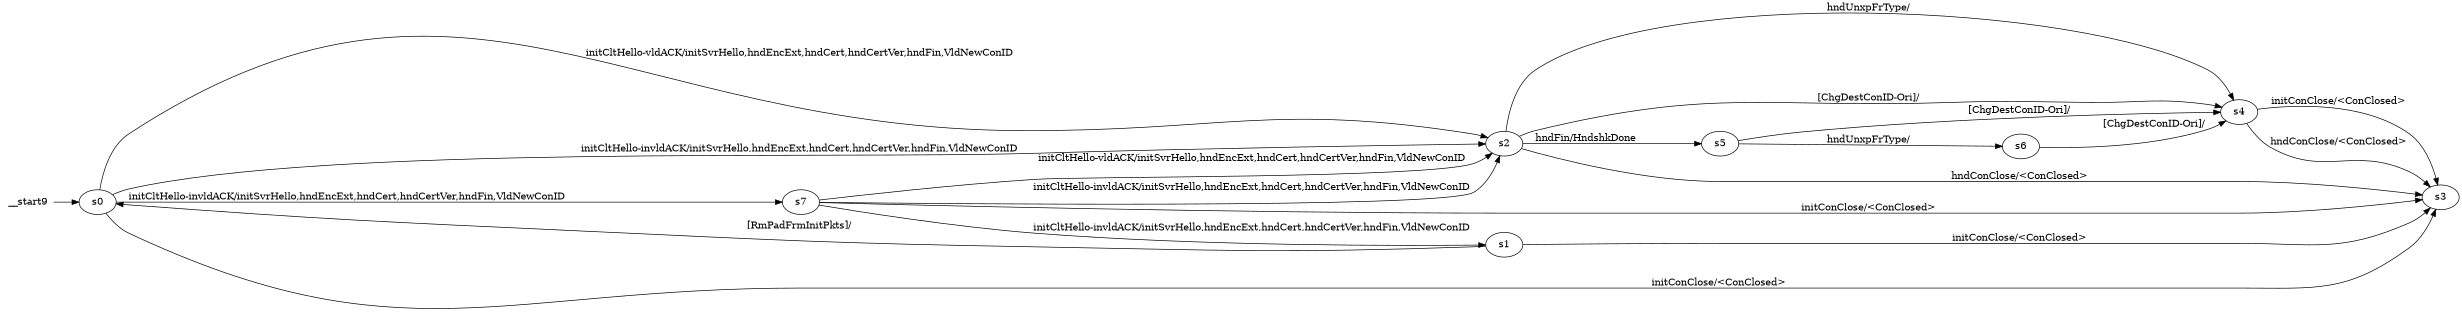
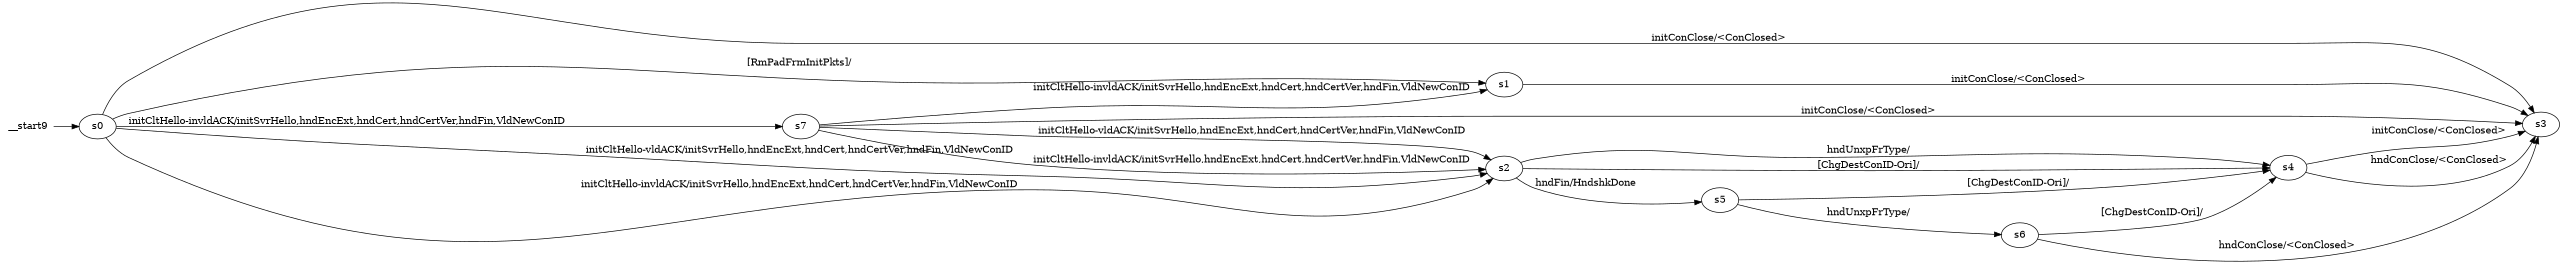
(1967, 182) -> (2306, 258)
(804, 241) -> (793, 78)
